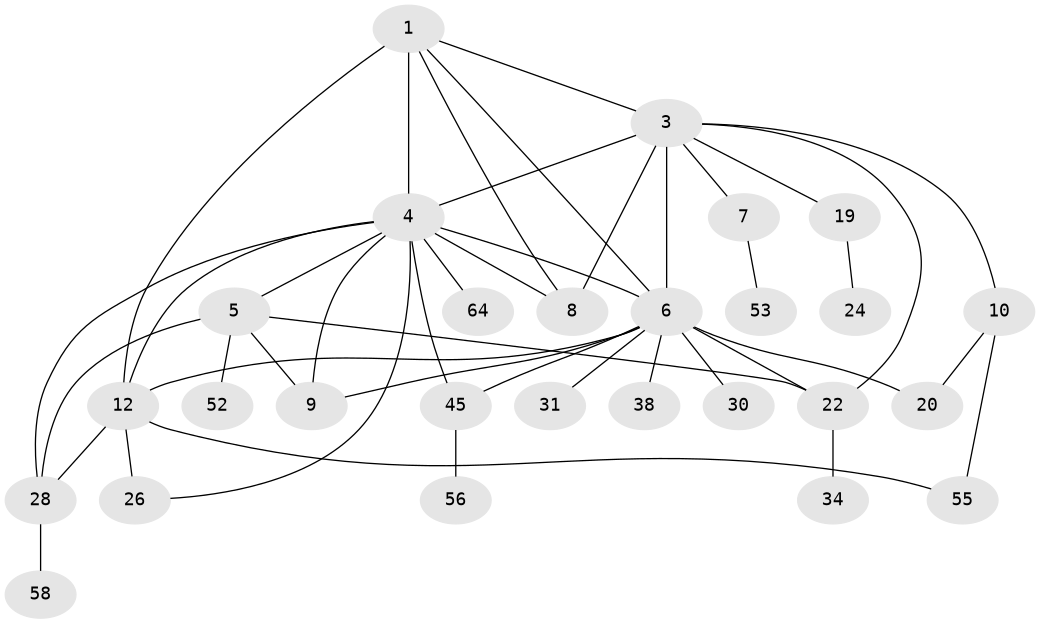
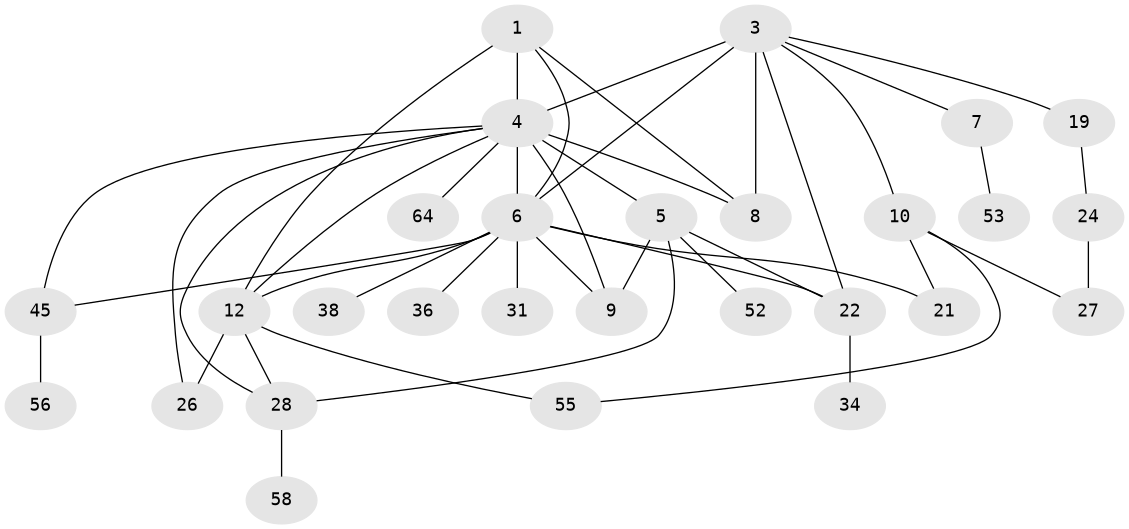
(538, 76) -> none
none -> (1088, 312)
(739, 406) -> (423, 312)
(927, 406) -> (944, 312)
